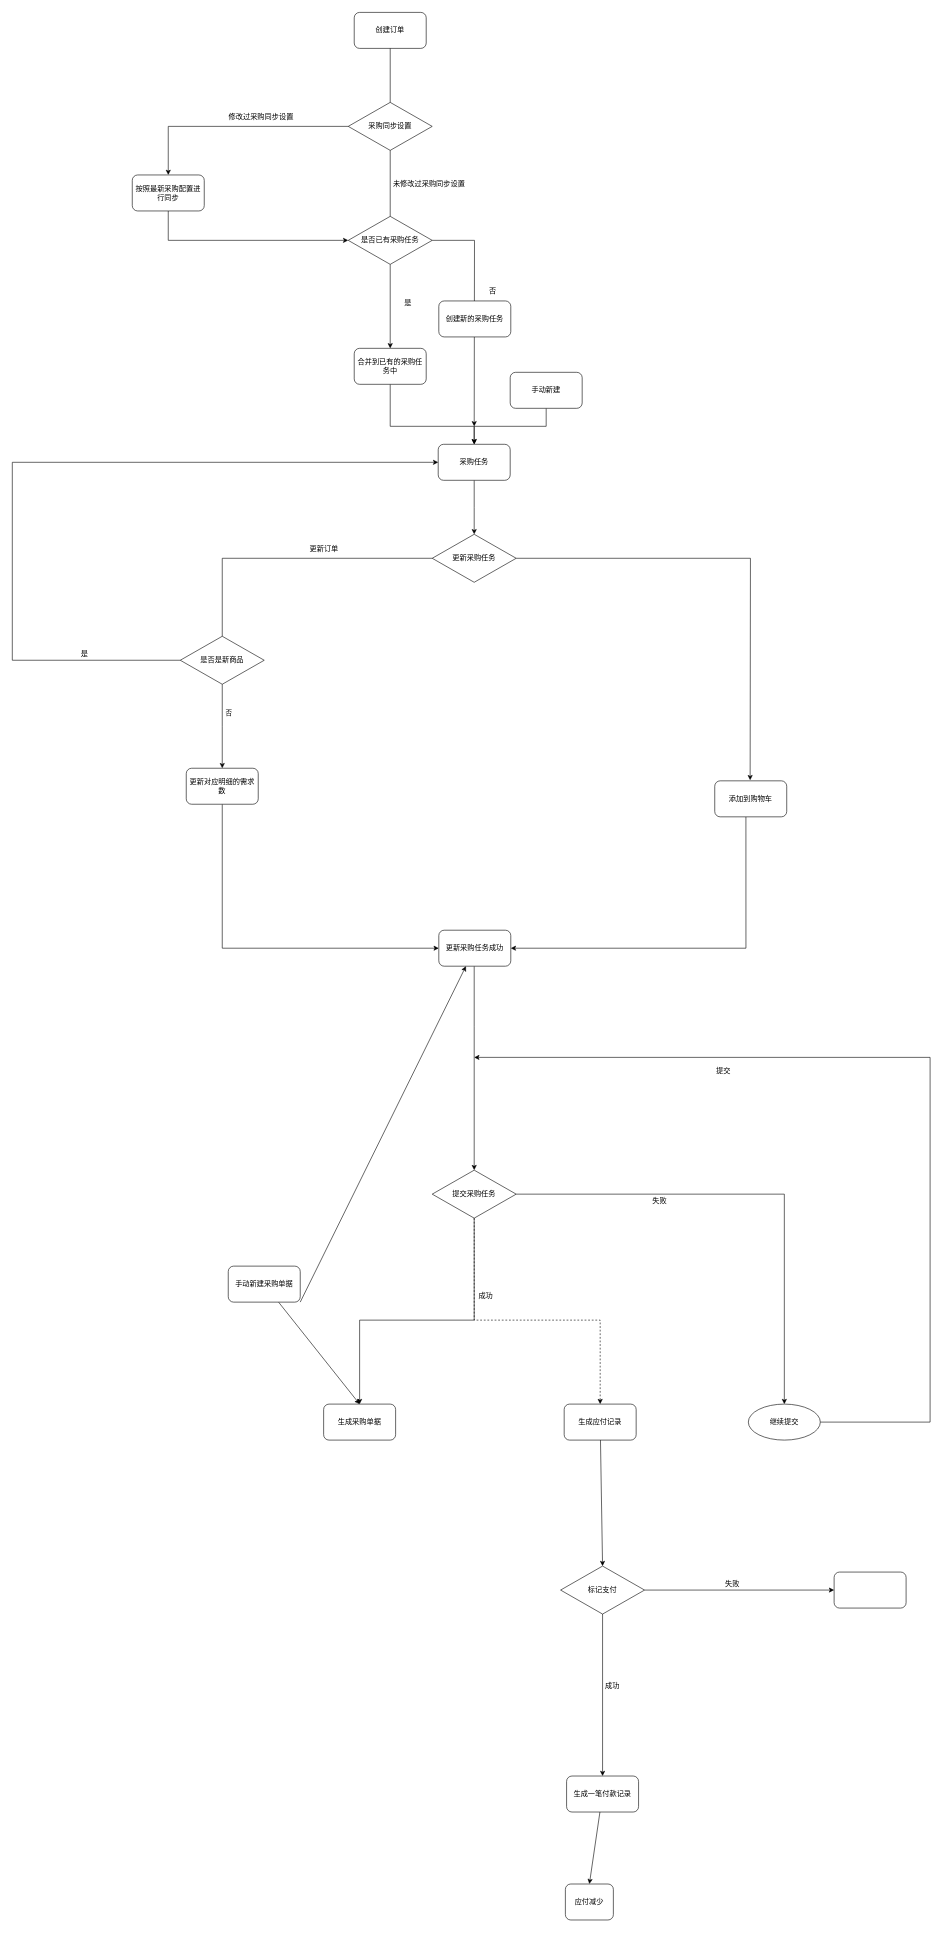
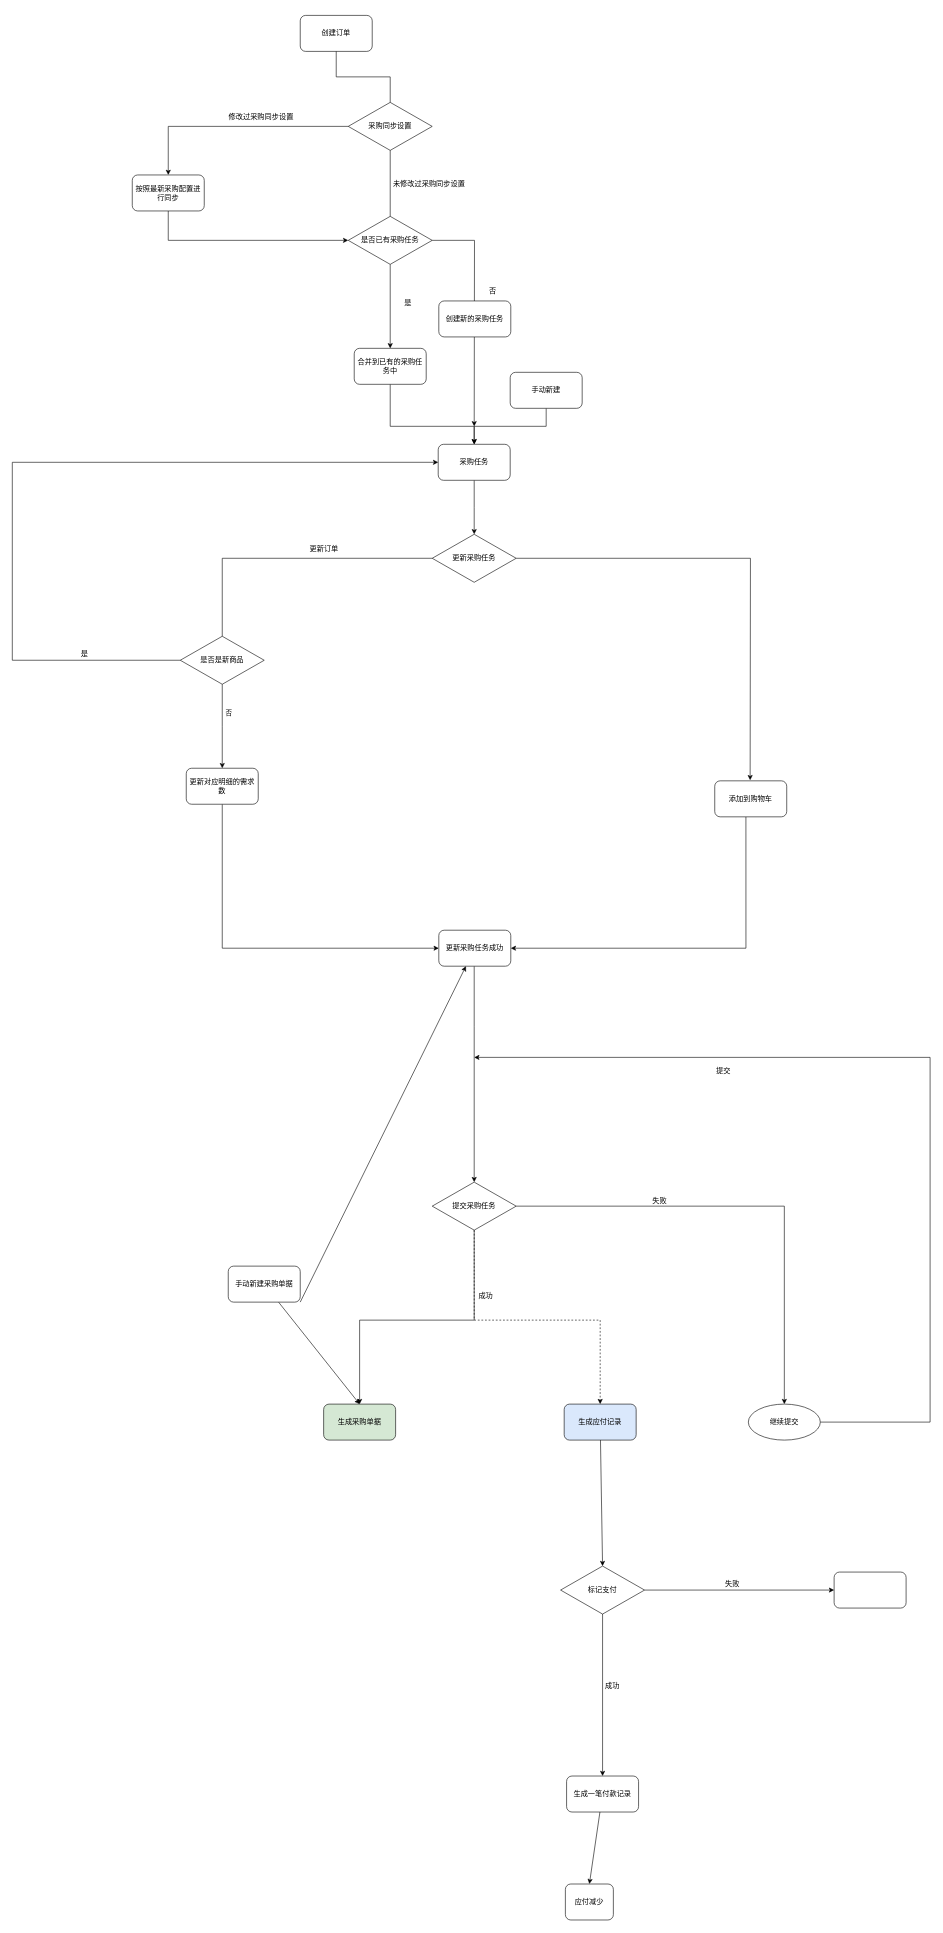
(390, 30) -> (336, 33)
(474, 1194) -> (474, 1206)
(360, 1422) -> (360, 1422)
(600, 1422) -> (600, 1422)
